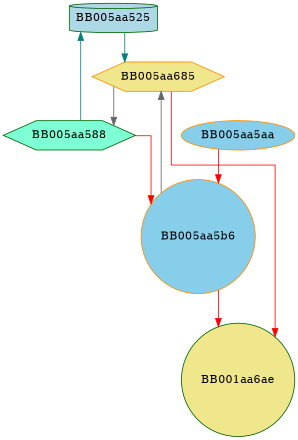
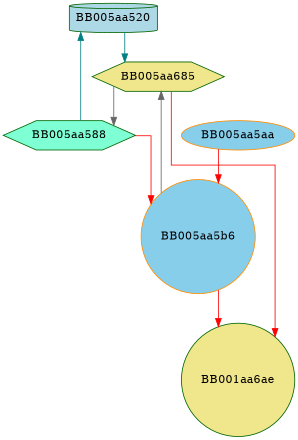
(113, 18) -> (113, 18)
(158, 77) -> (158, 77)
